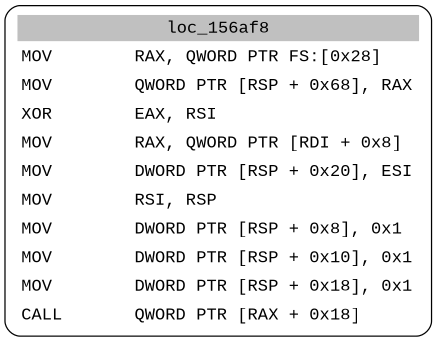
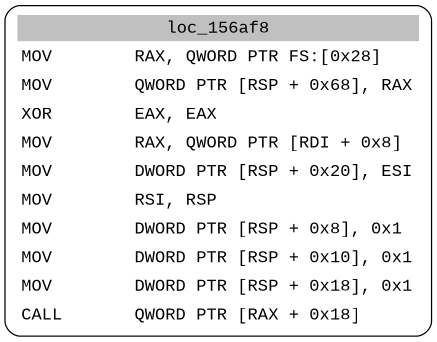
(119, 113) -> (119, 113)
